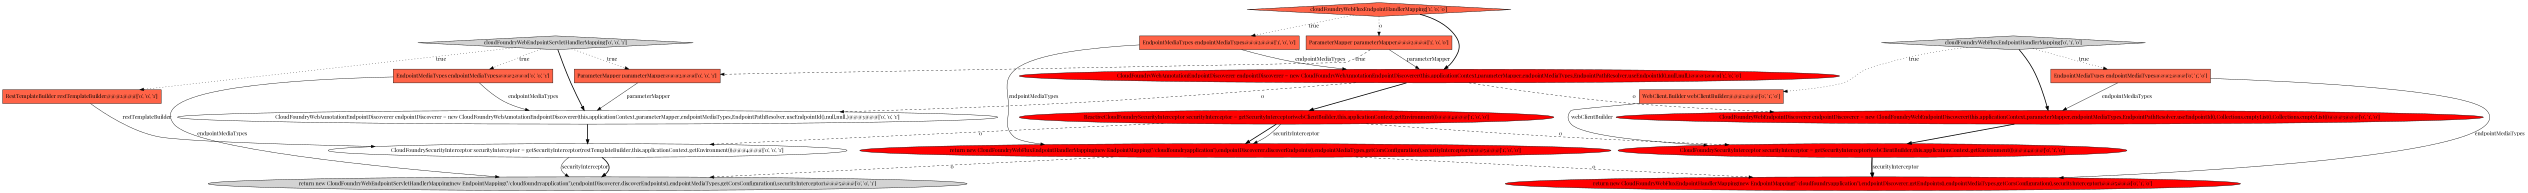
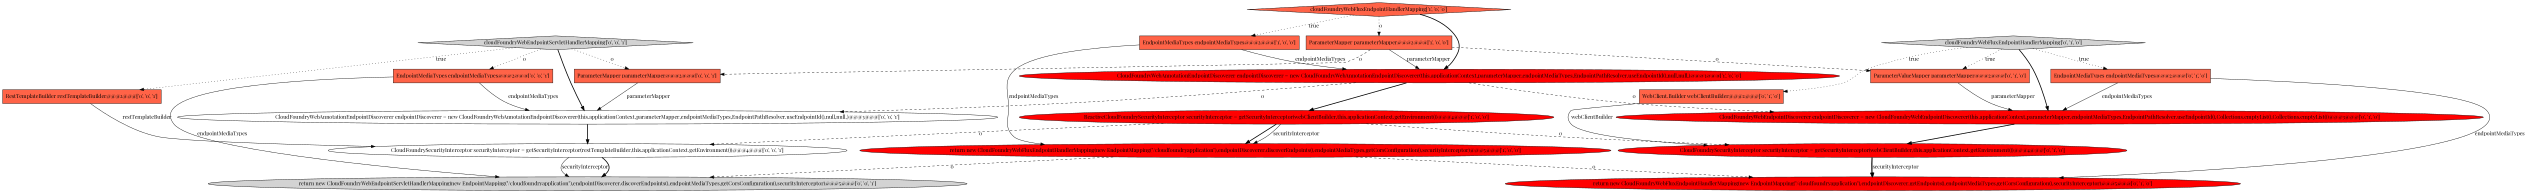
(524, 59) -> (524, 59)
(612, 59) -> (612, 59)
(1360, 59) -> (1360, 59)
none -> (1950, 76)
